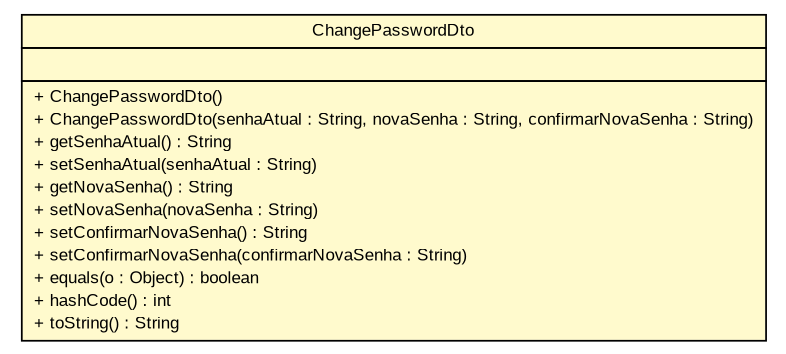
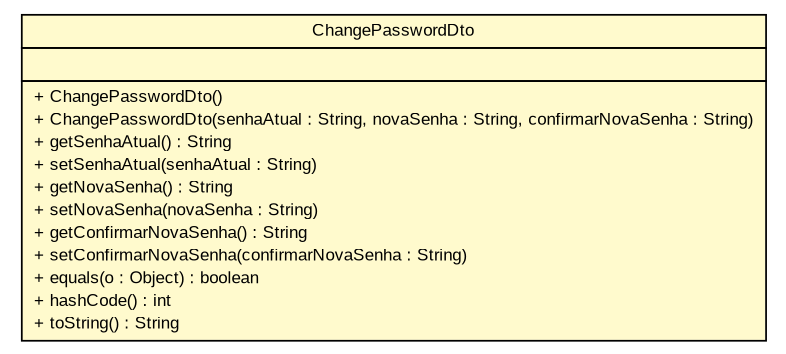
(171, 233) -> (171, 233)
